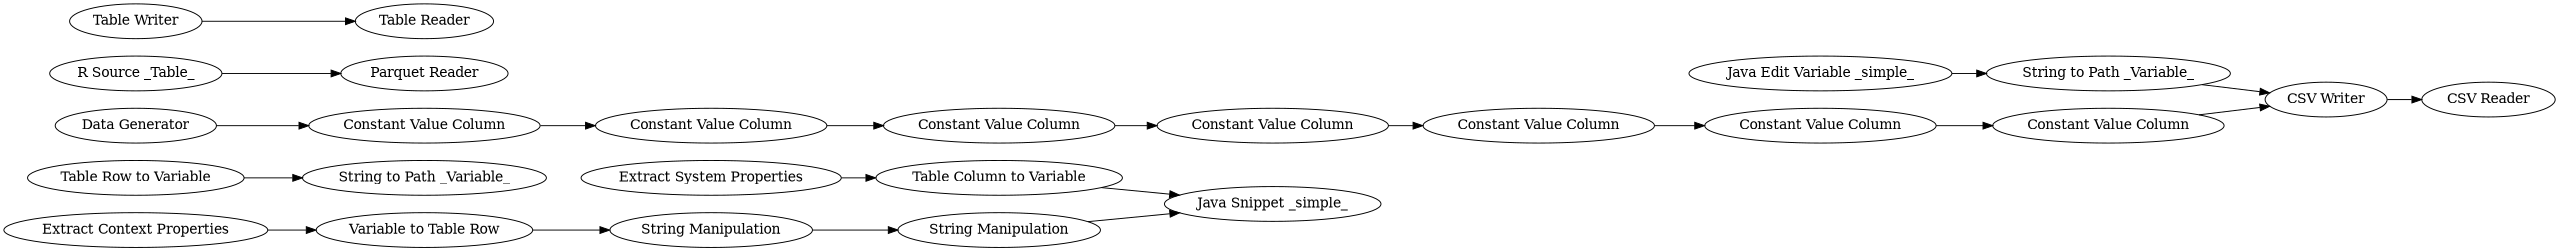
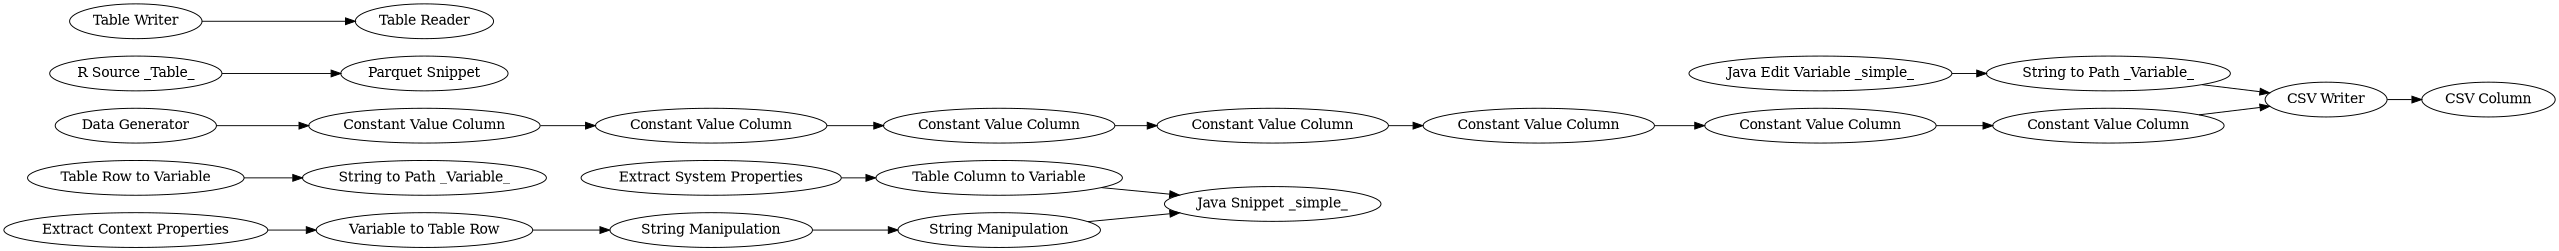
(424, 73) -> (424, 73)
(2488, 100) -> (2488, 100)
